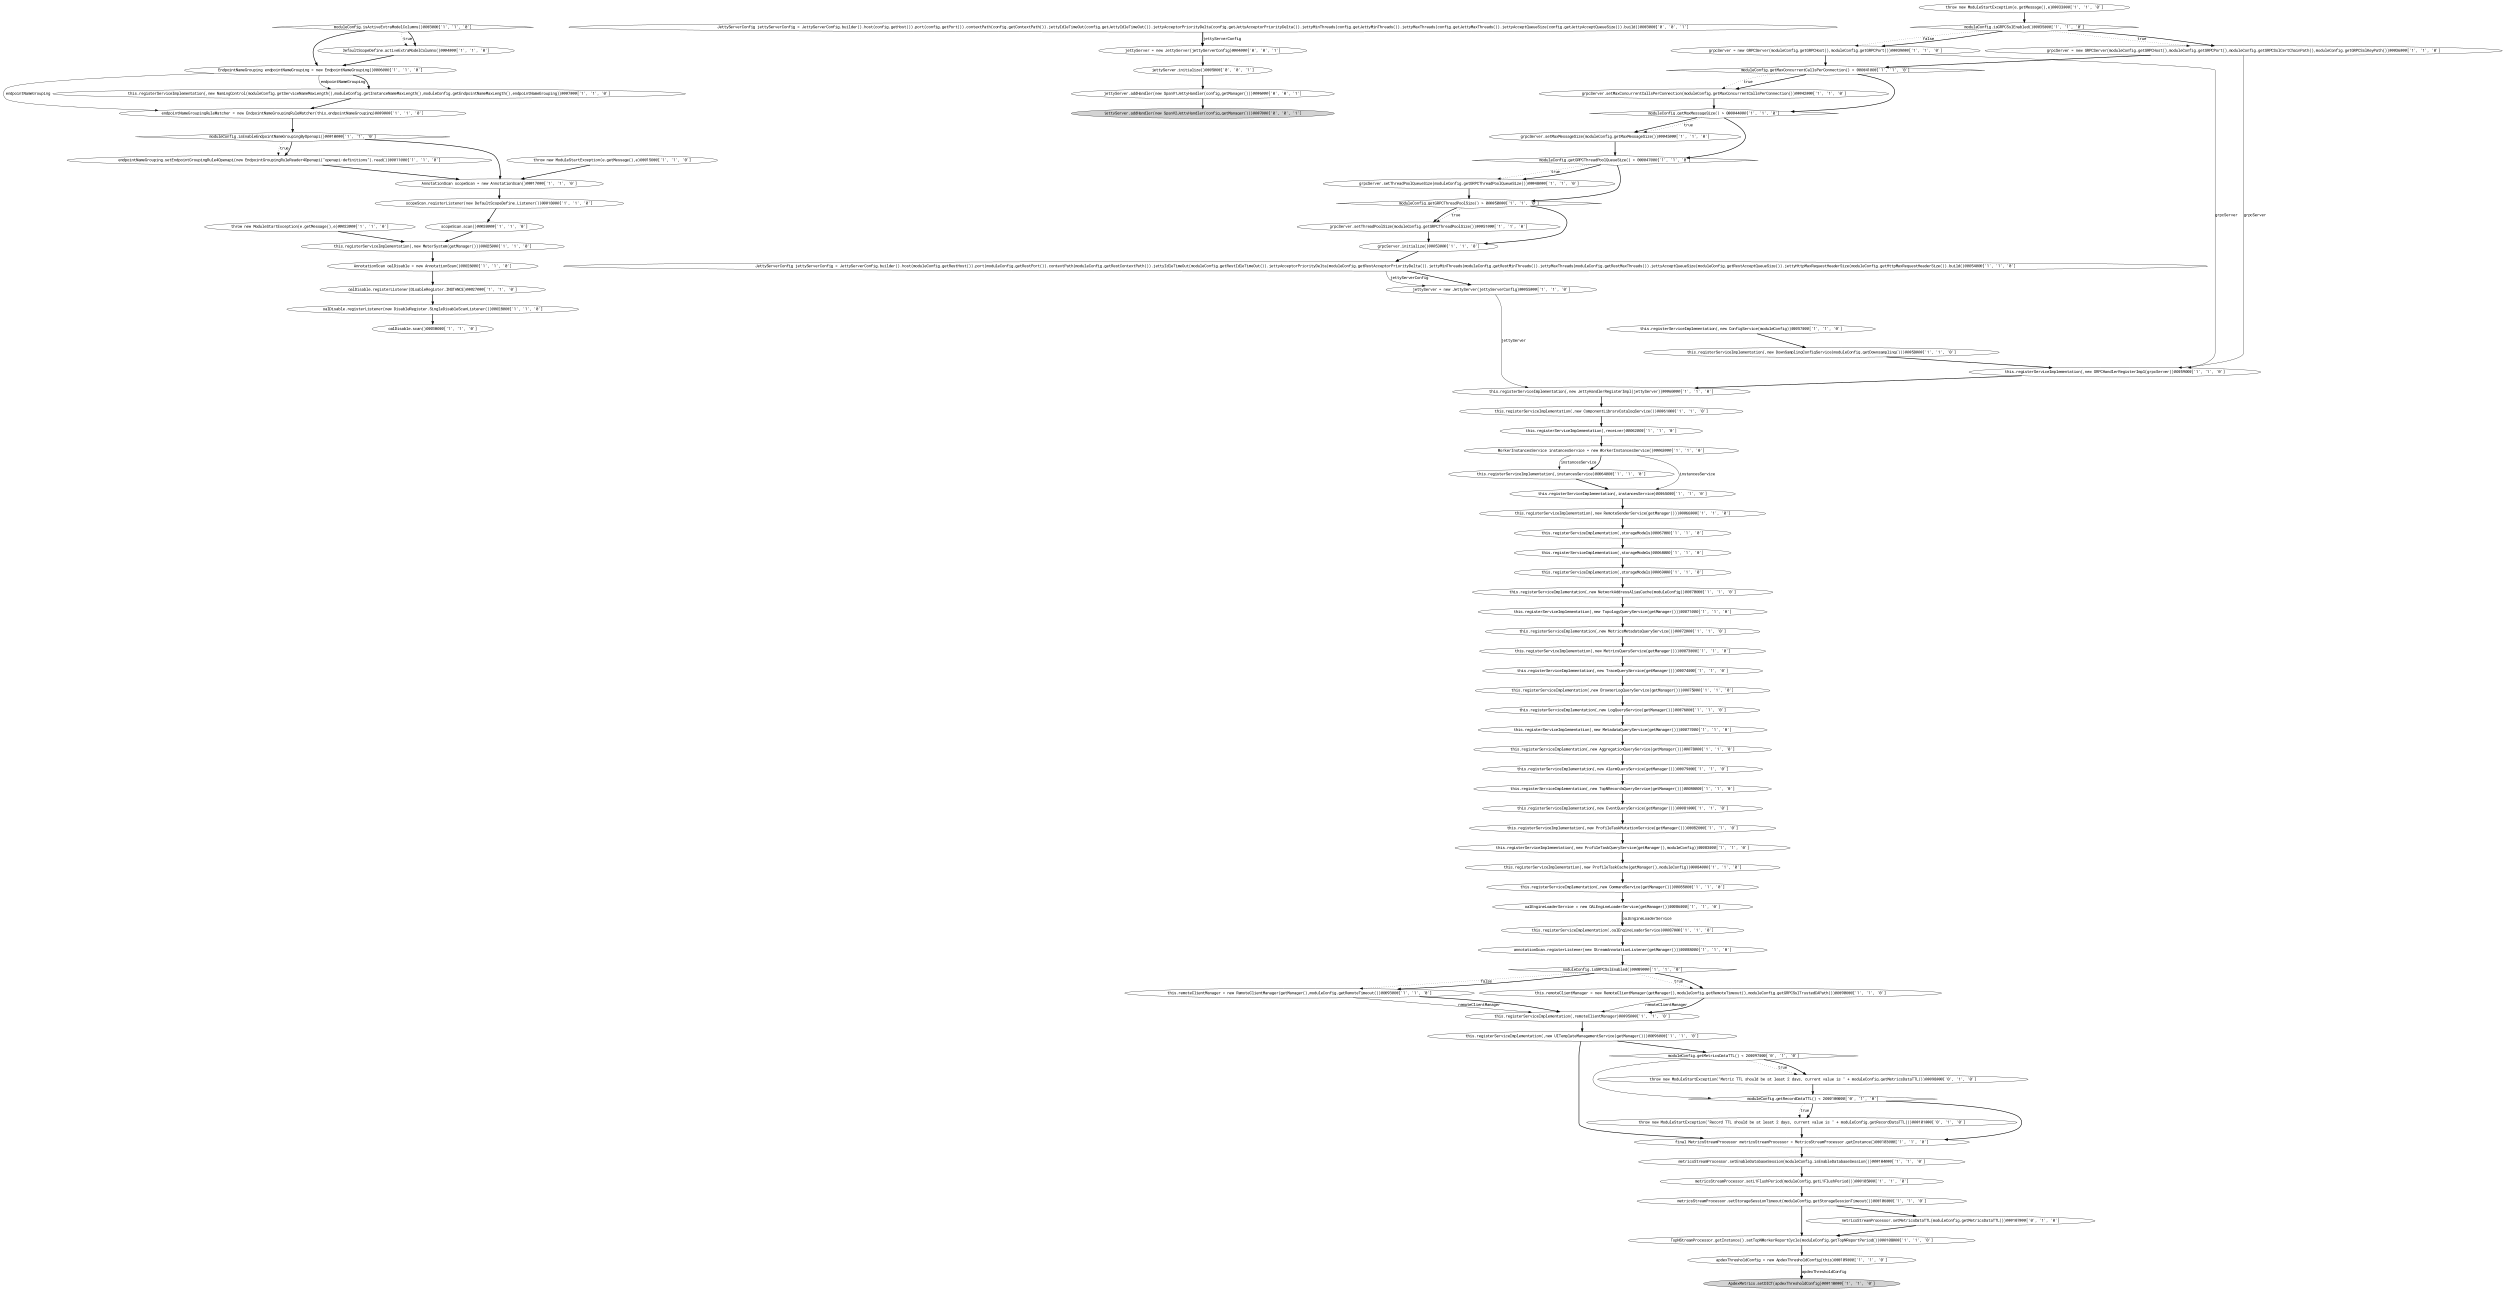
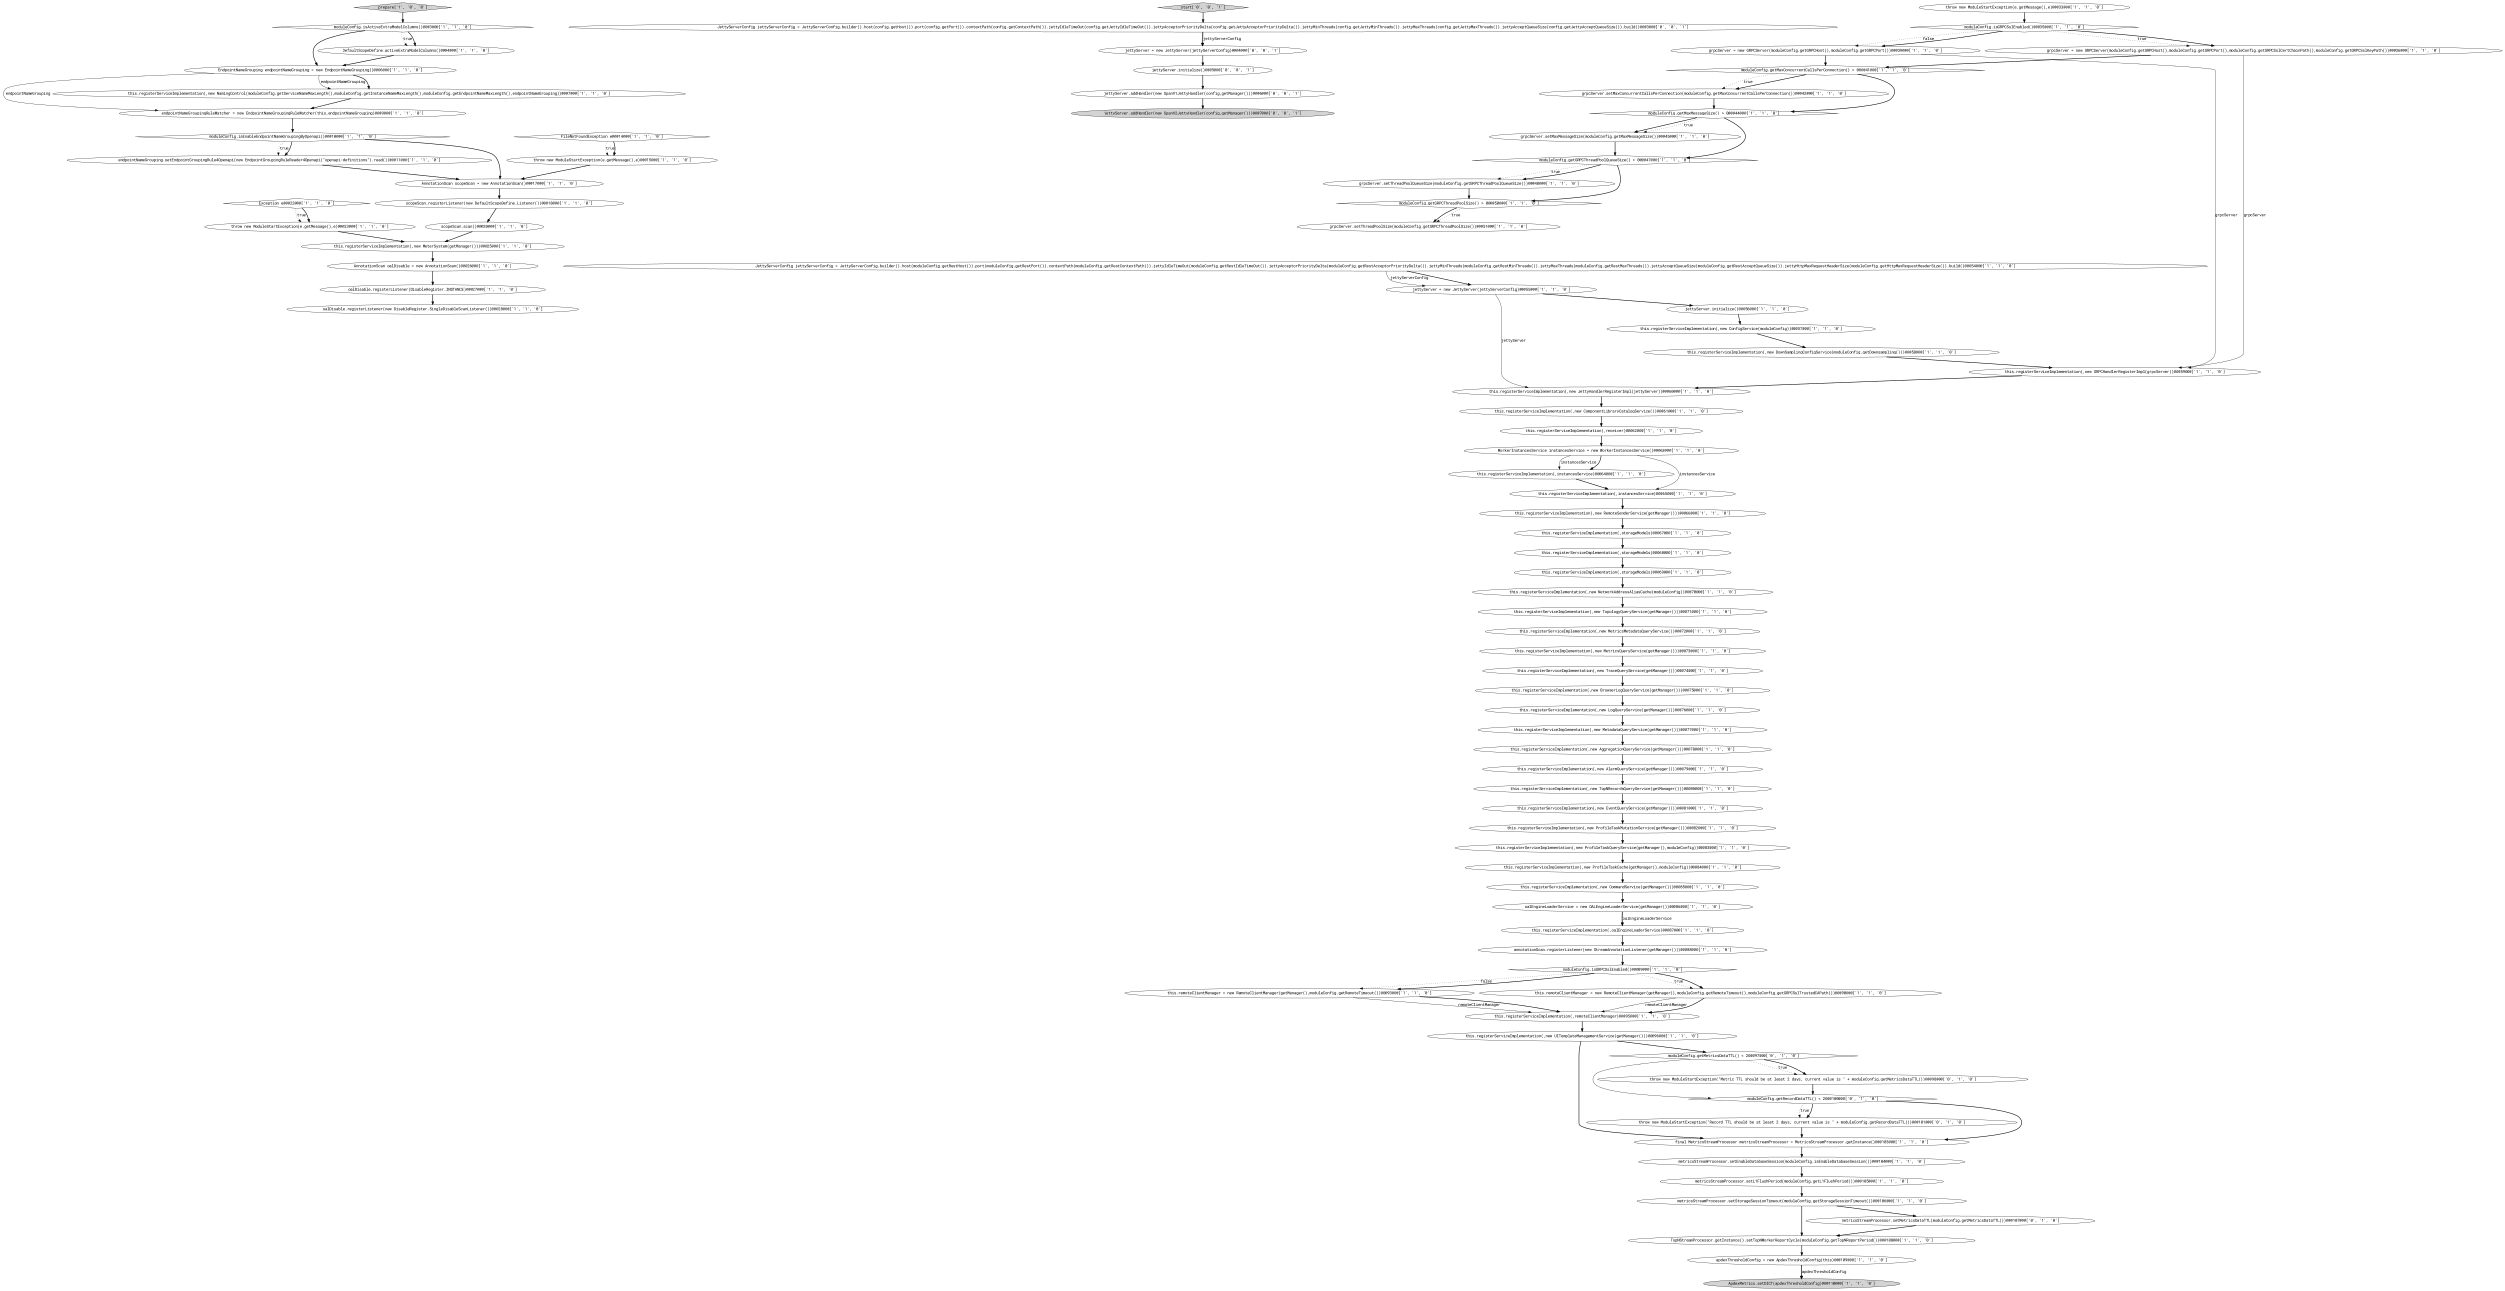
none -> (403, 8)
none -> (1203, 8)
none -> (612, 137)
none -> (297, 203)
(1429, 247) -> none
none -> (1737, 309)
(433, 329) -> none
